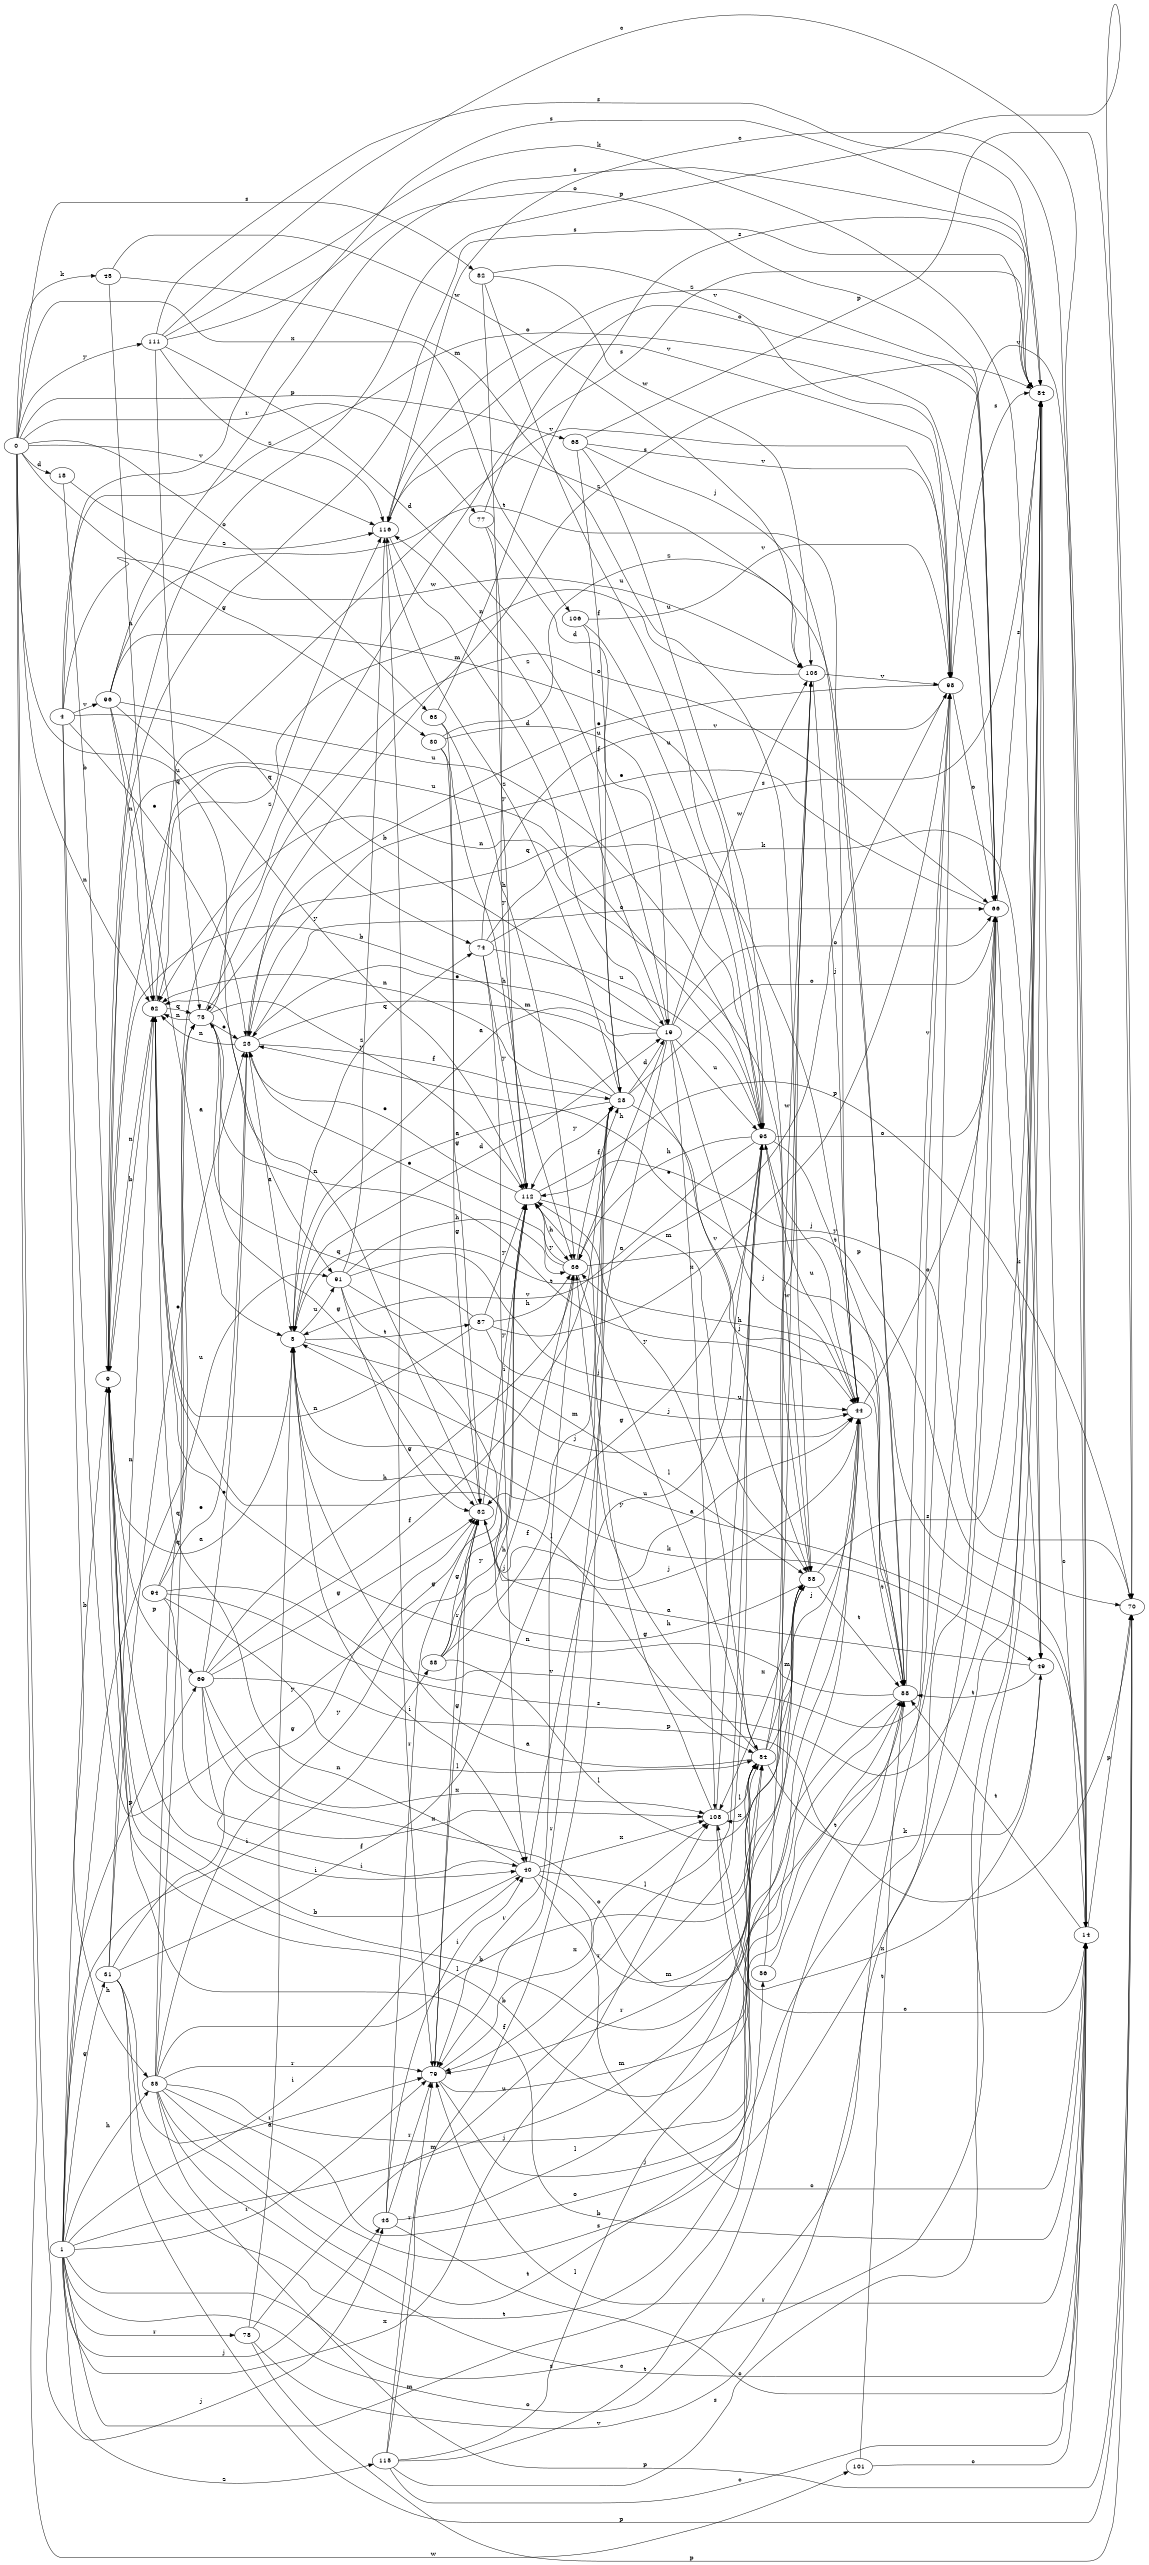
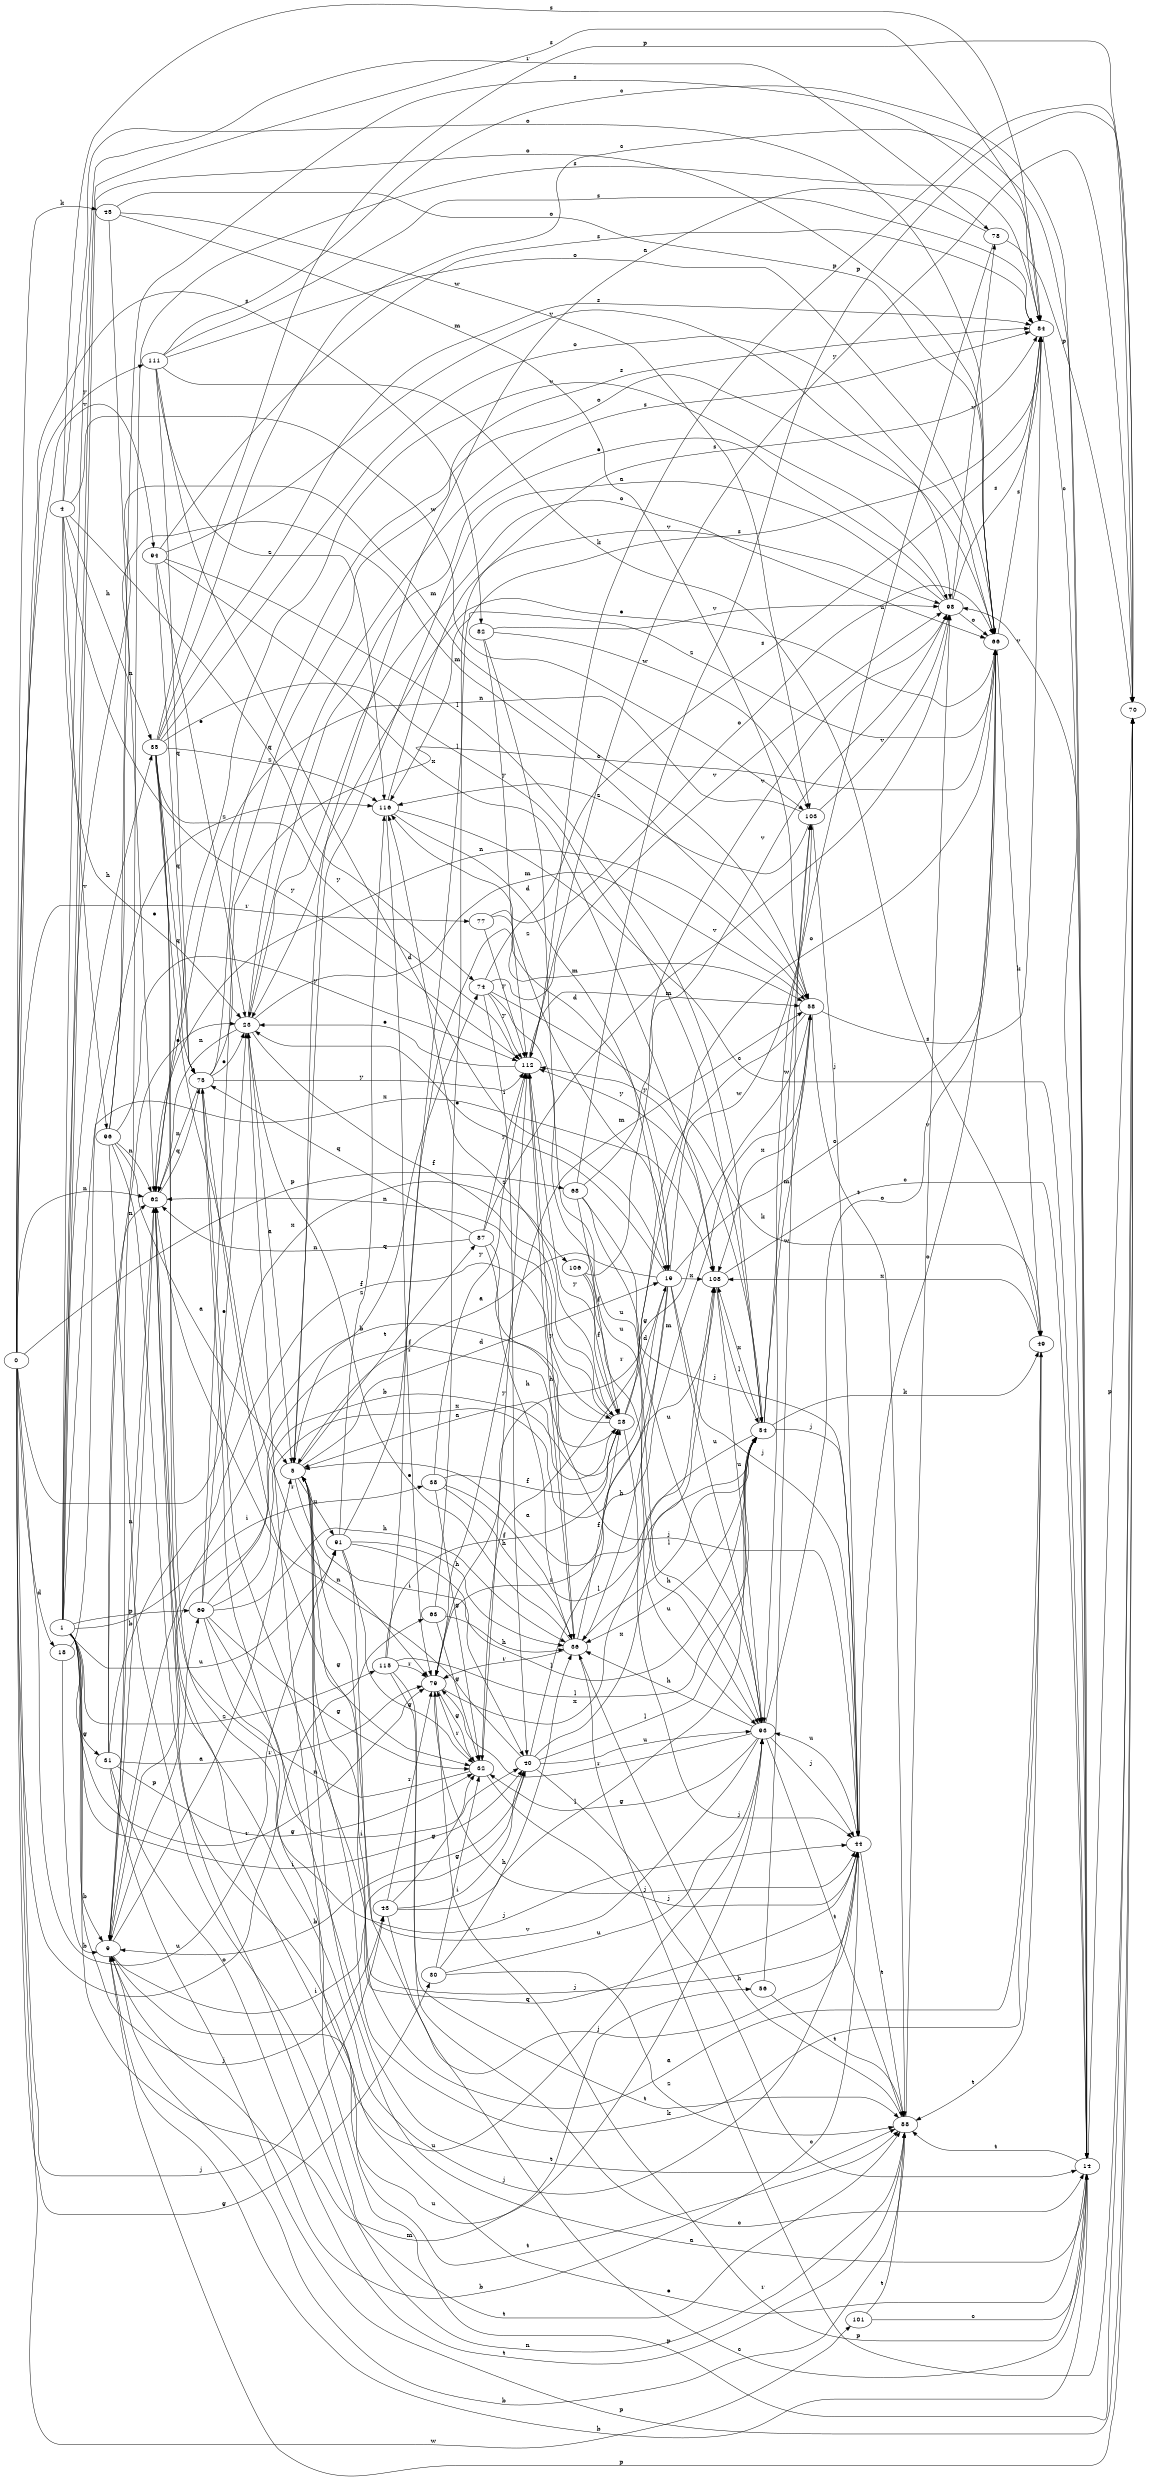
none -> (685, 247)
(196, 461) -> (41, 564)
(781, 1477) -> (623, 1374)
(897, 1807) -> (973, 424)
